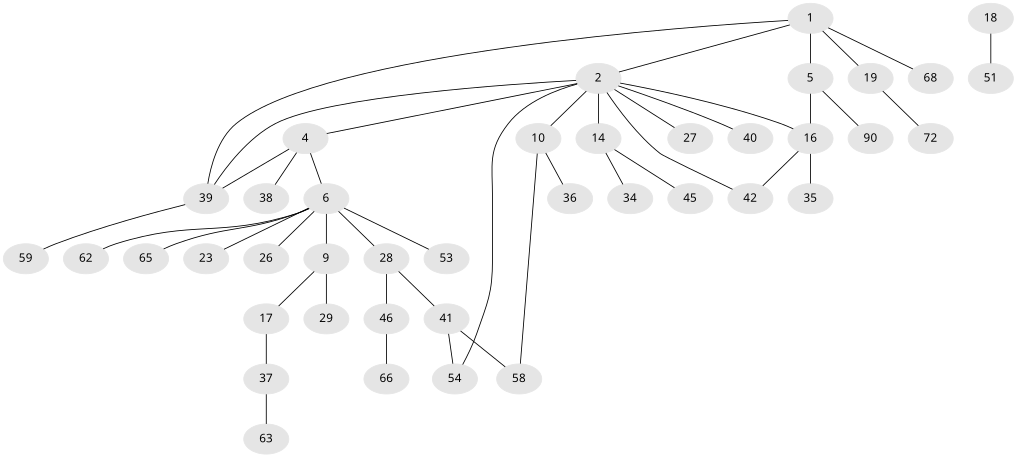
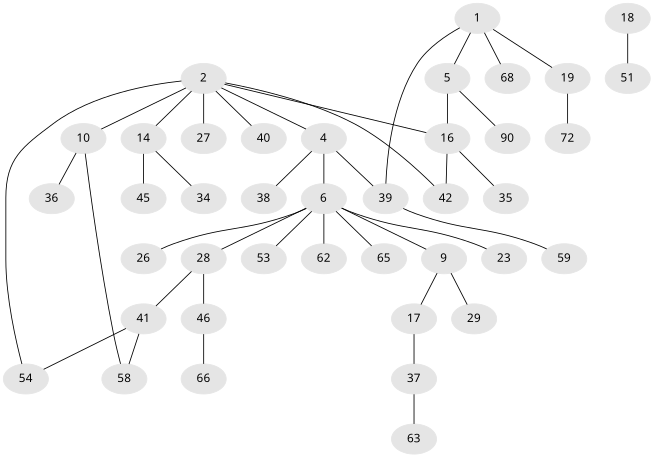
(704, 48) -> none
(381, 98) -> none
